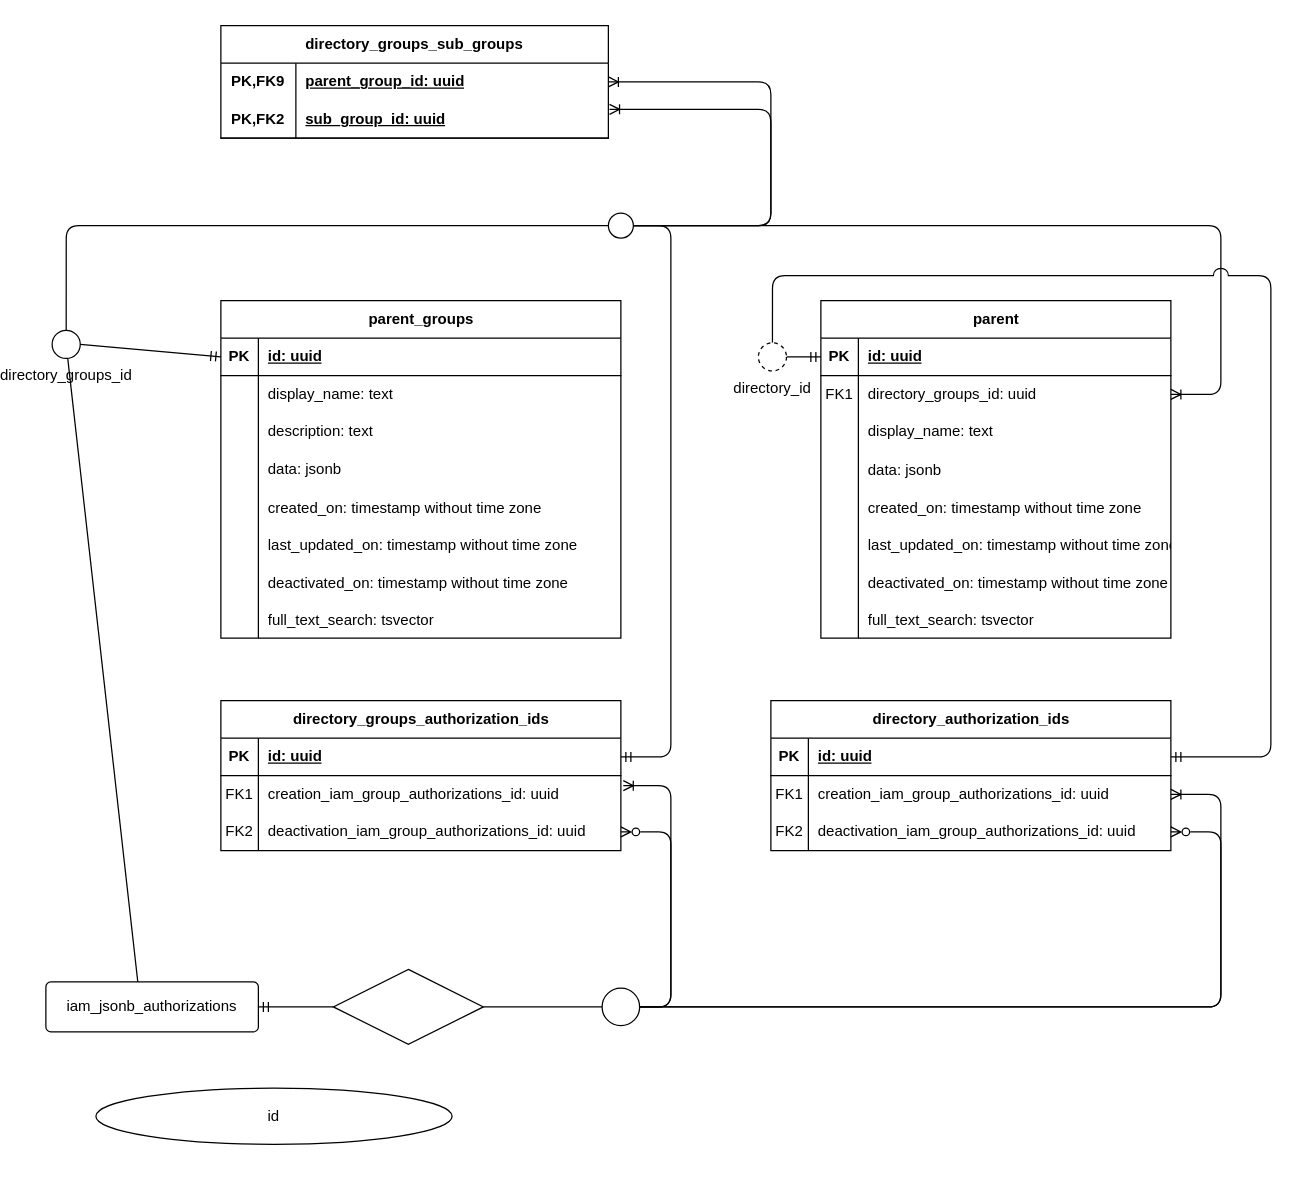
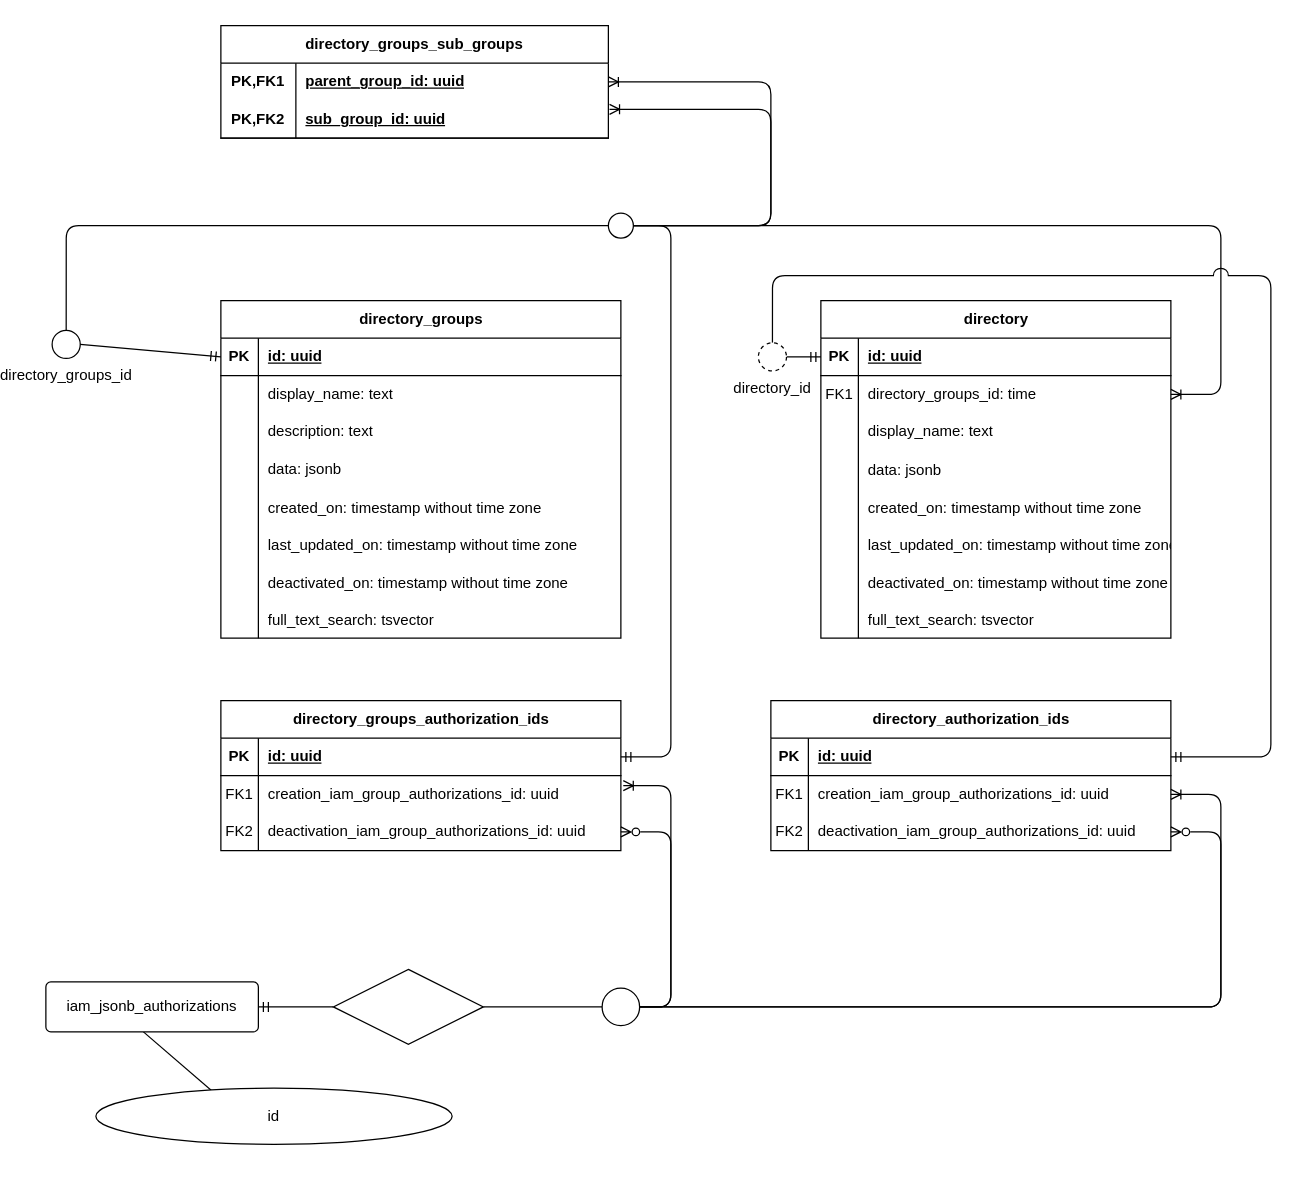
(258, 82) -> (258, 82)
(421, 319) -> (421, 319)
(996, 319) -> (996, 319)
(963, 394) -> (963, 394)
(103, 671) -> (177, 1061)
